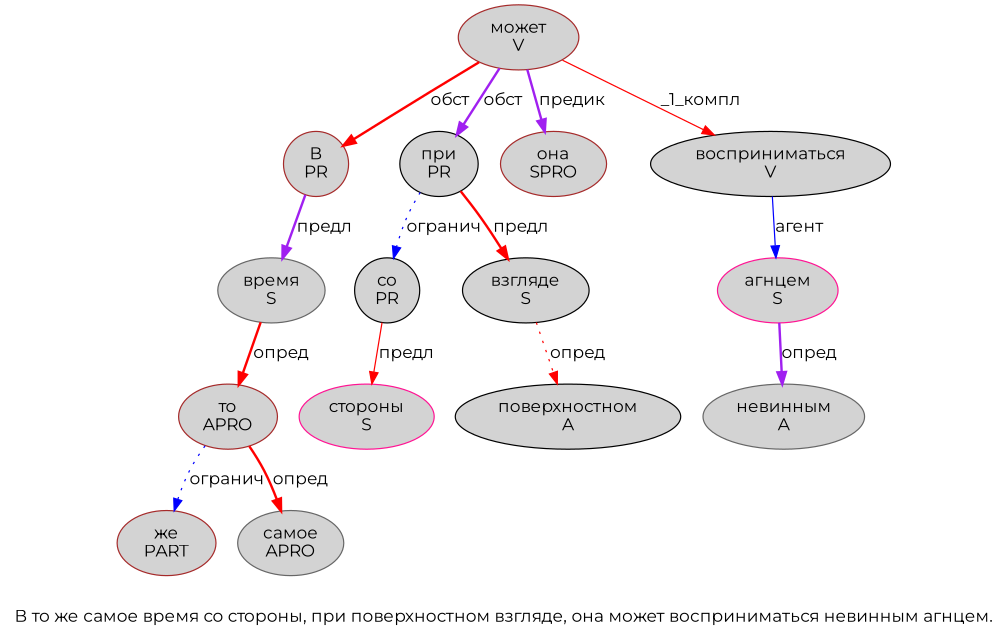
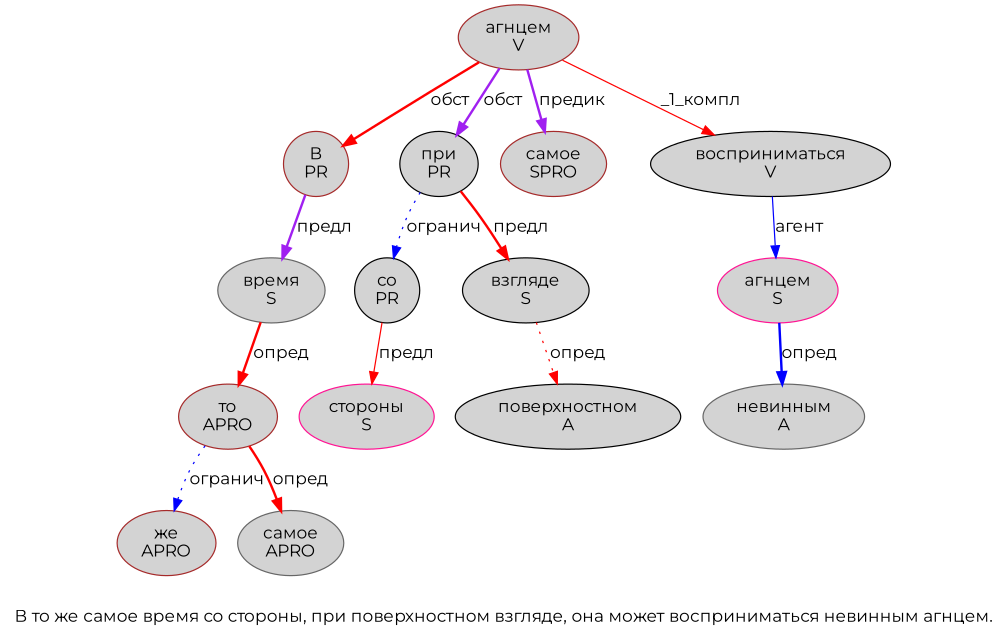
(519, 37) -> (519, 37)
(554, 164) -> (554, 164)
(780, 347) -> (780, 347)
(167, 543) -> (167, 543)
